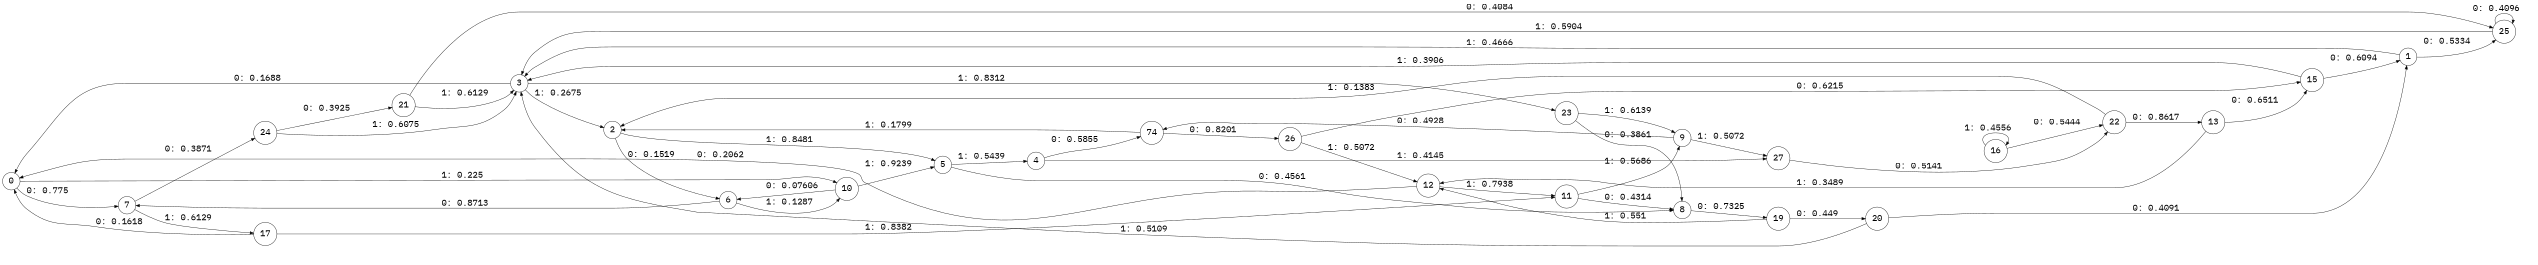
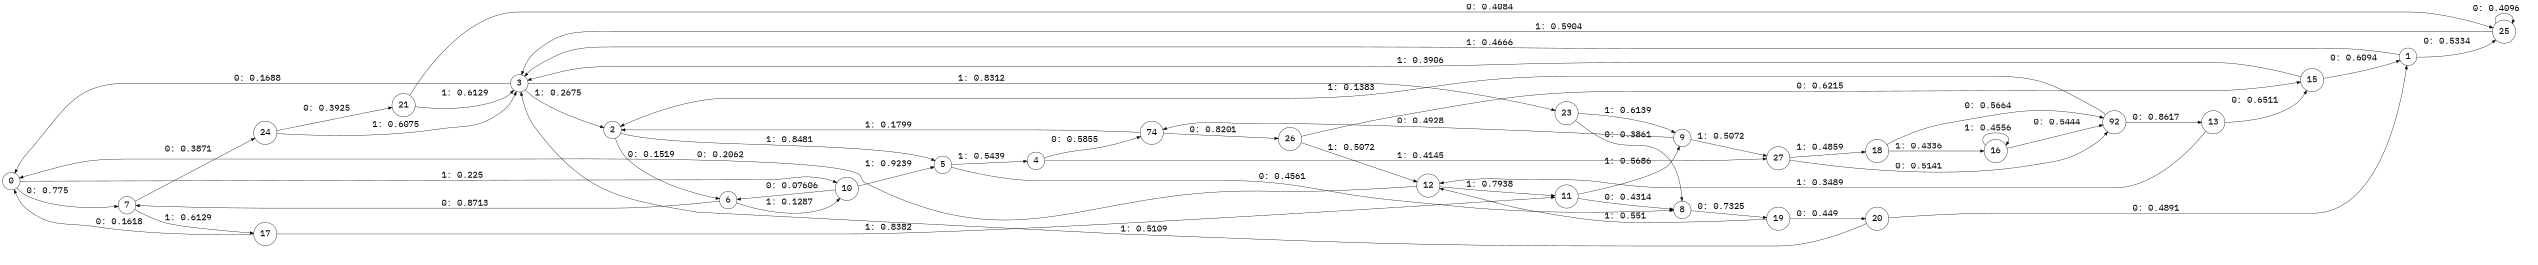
(2114, 122) -> (2114, 122)
none -> (1877, 151)
(2164, 209) -> (2164, 209)
